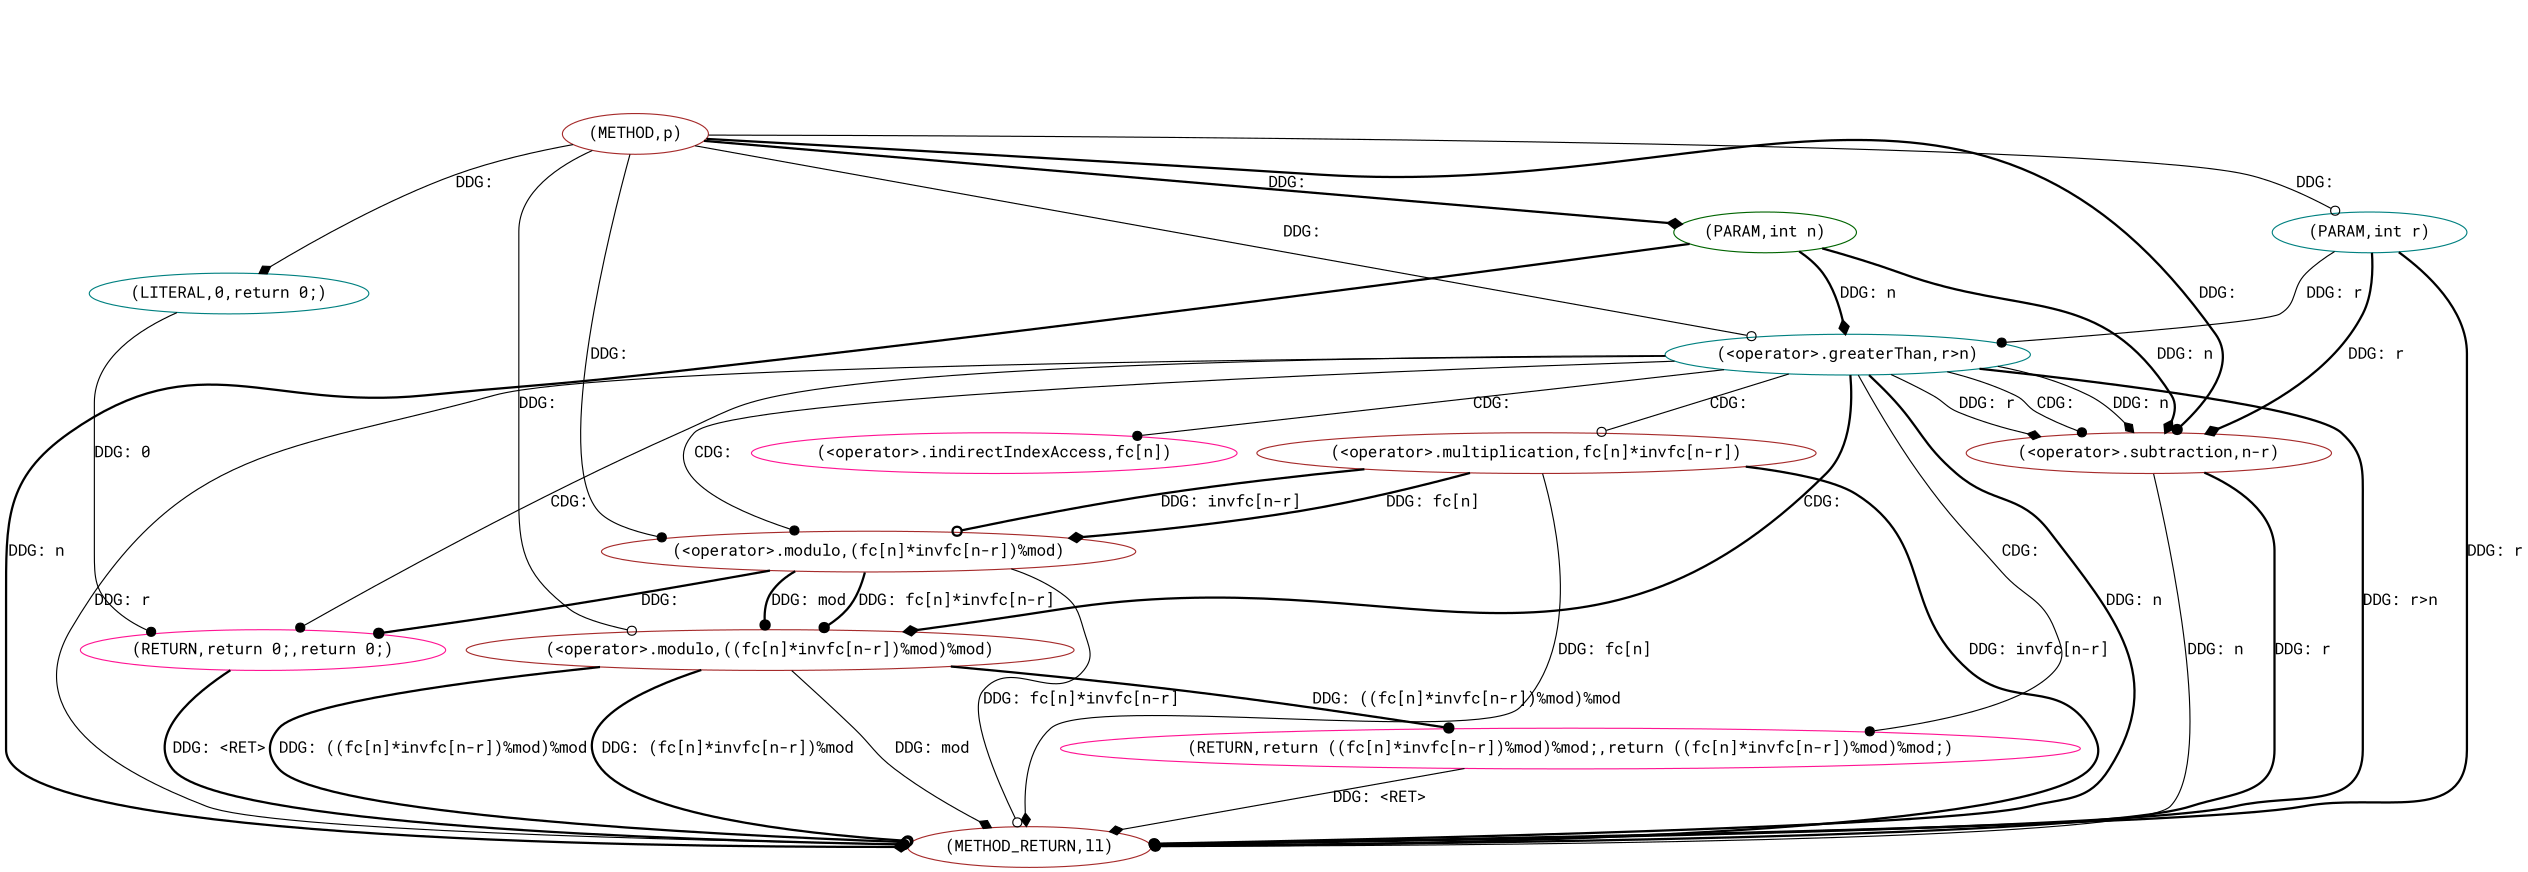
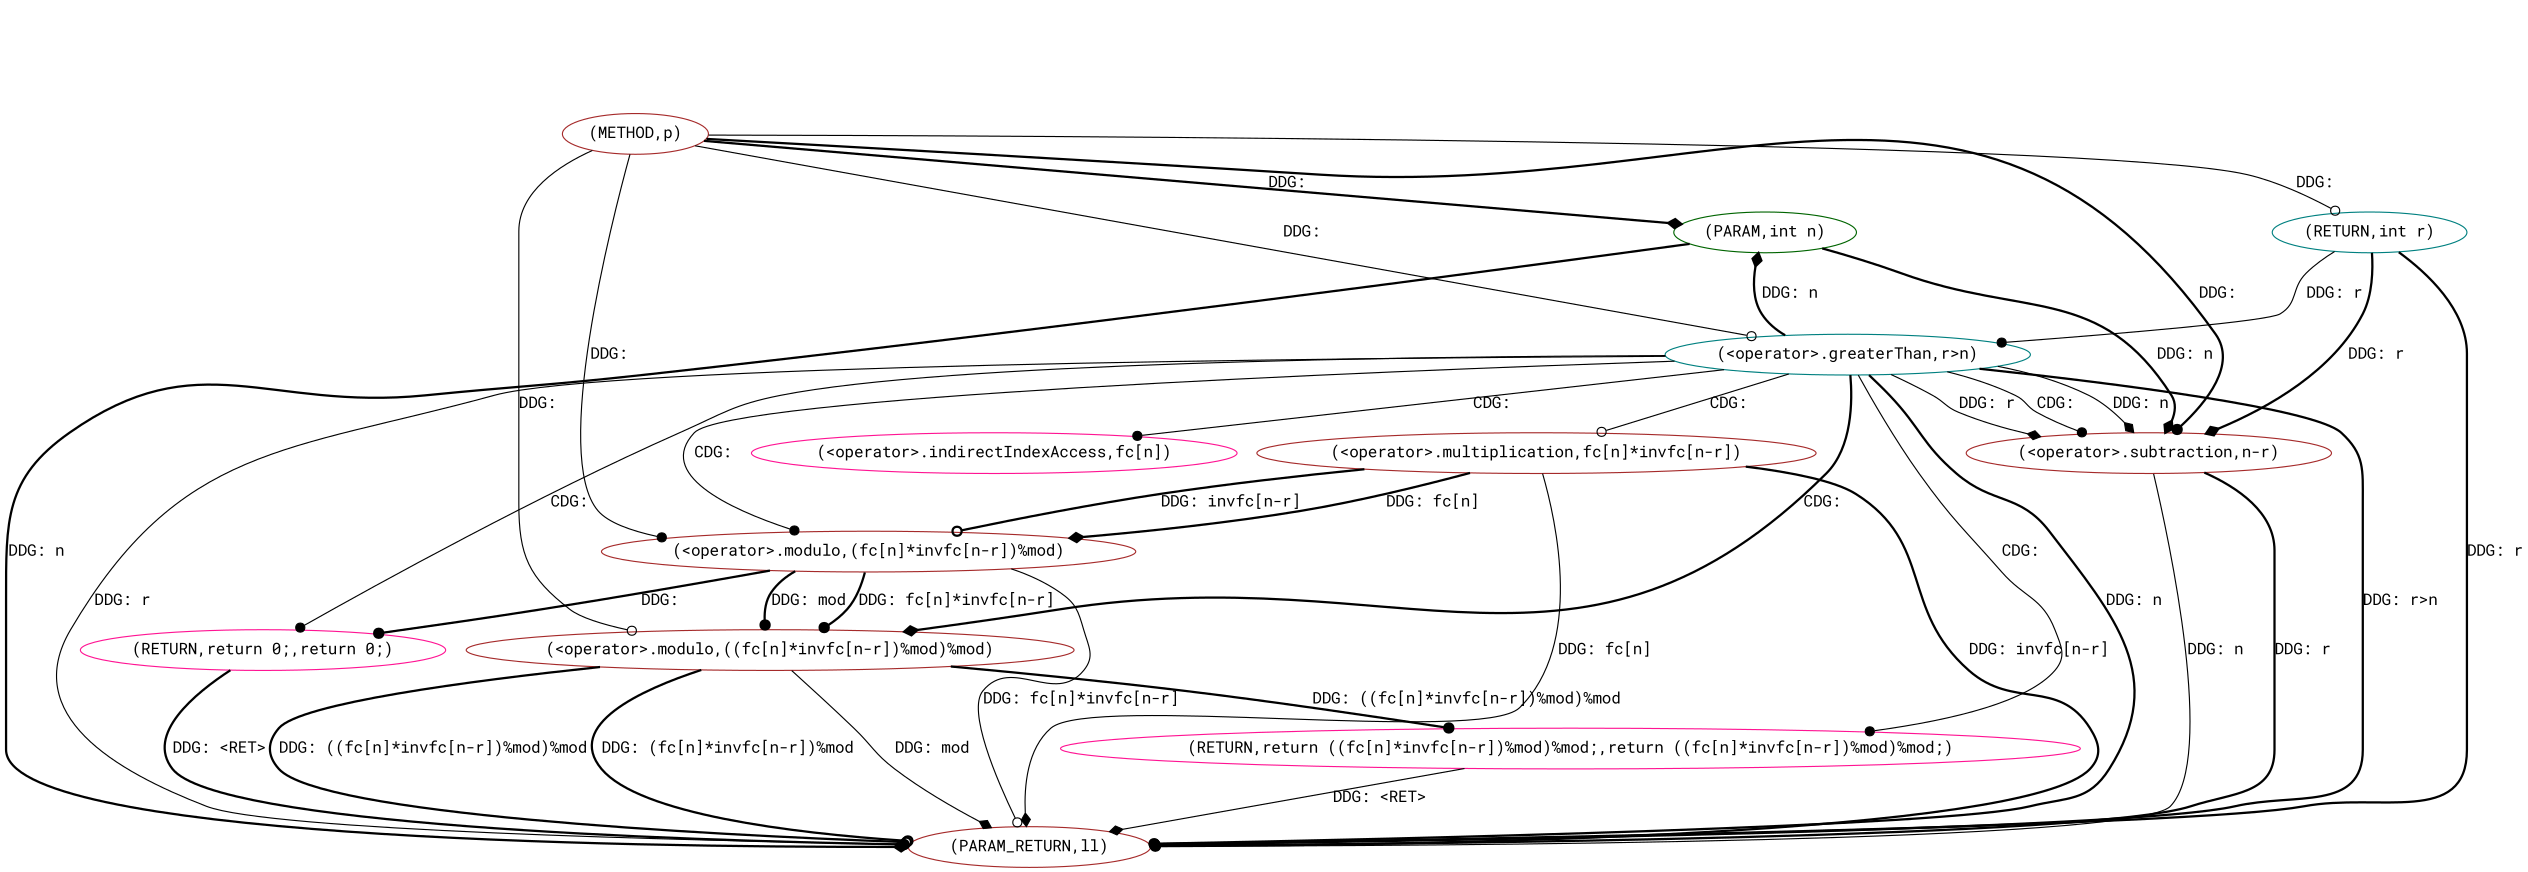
(2370, 232) -> (2370, 232)
(1828, 281) -> (1758, 306)
(229, 294) -> none
(1029, 847) -> (1029, 847)
